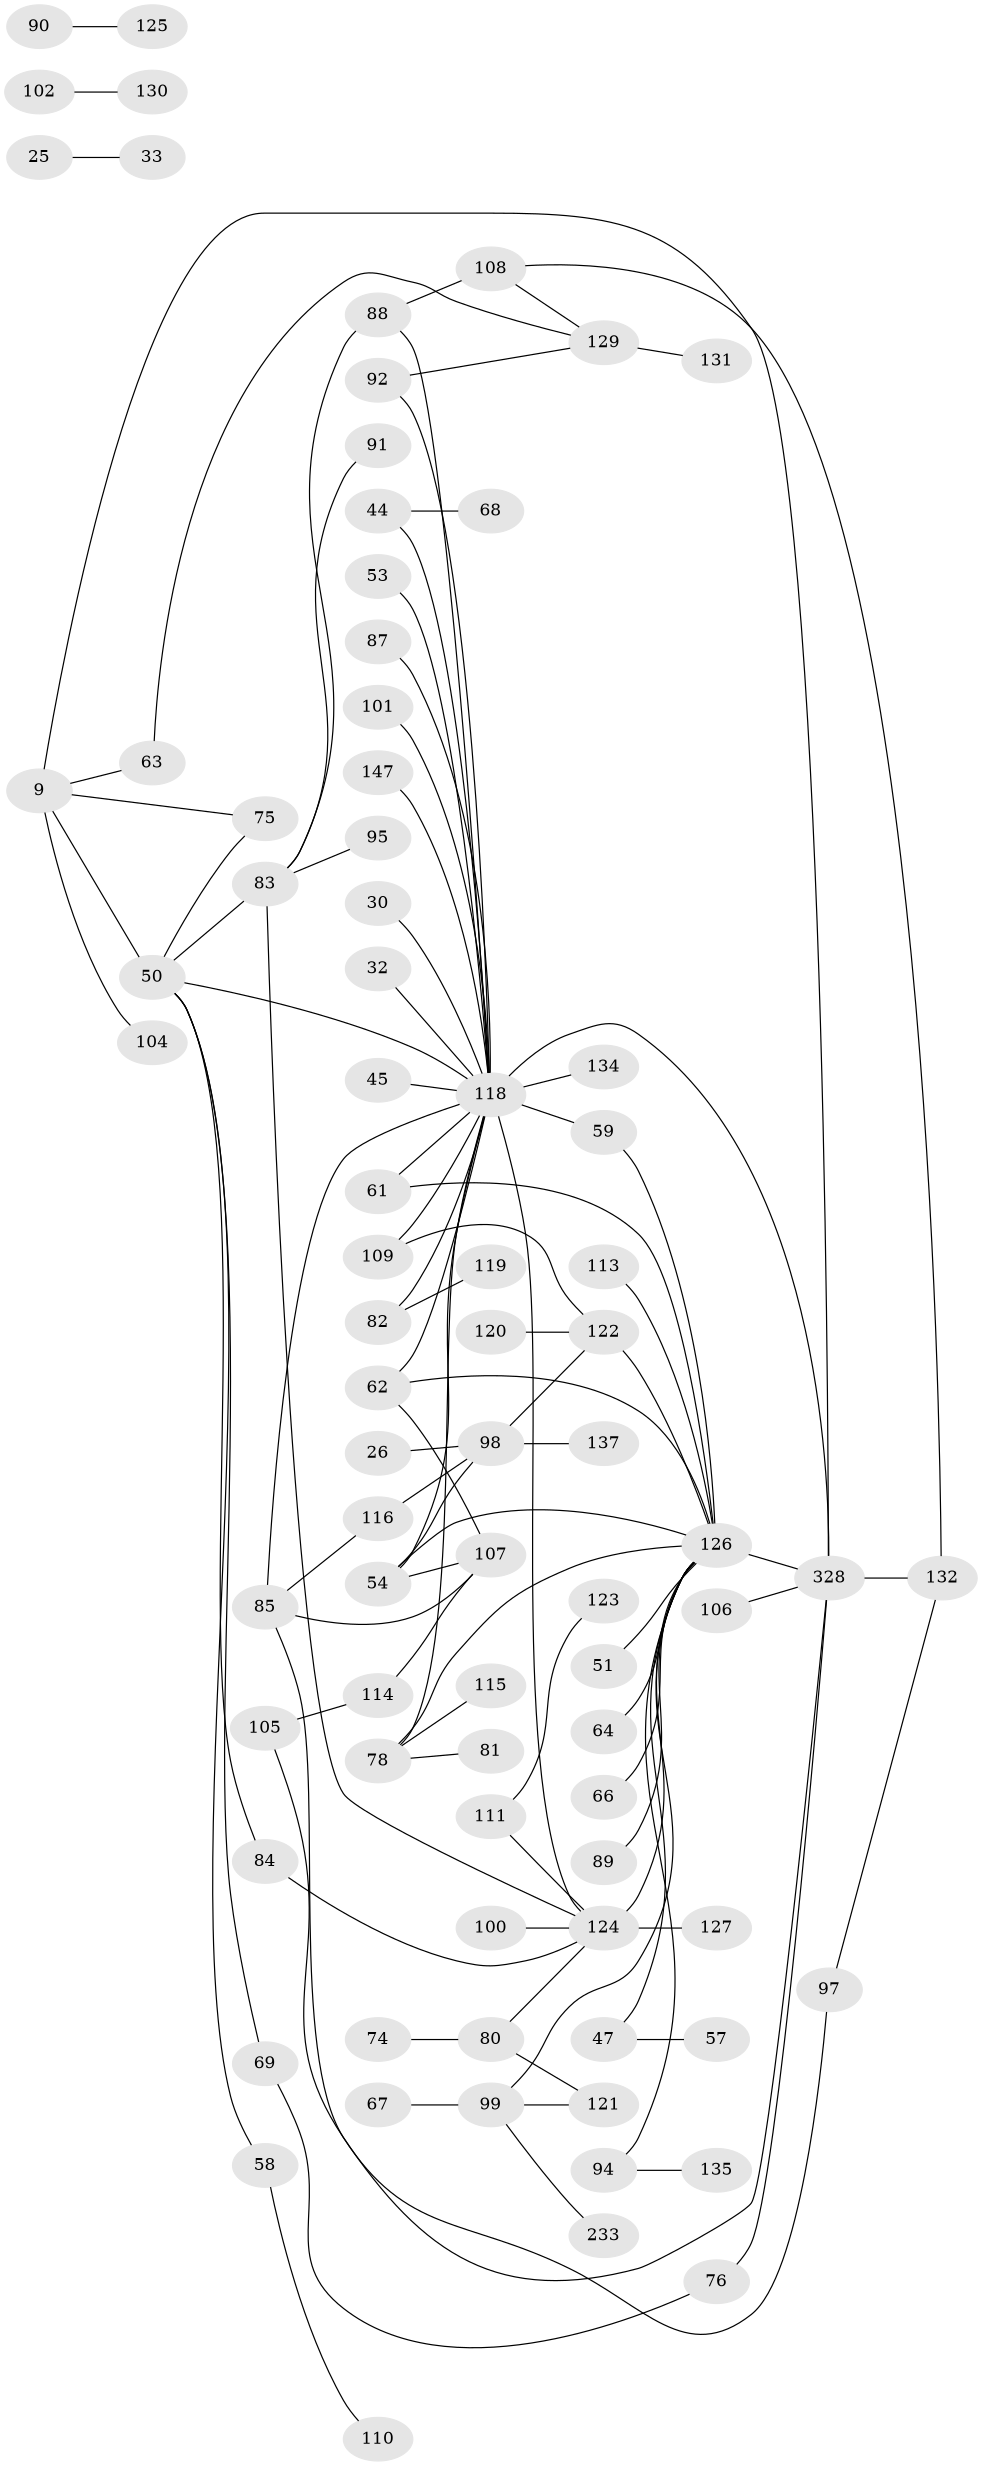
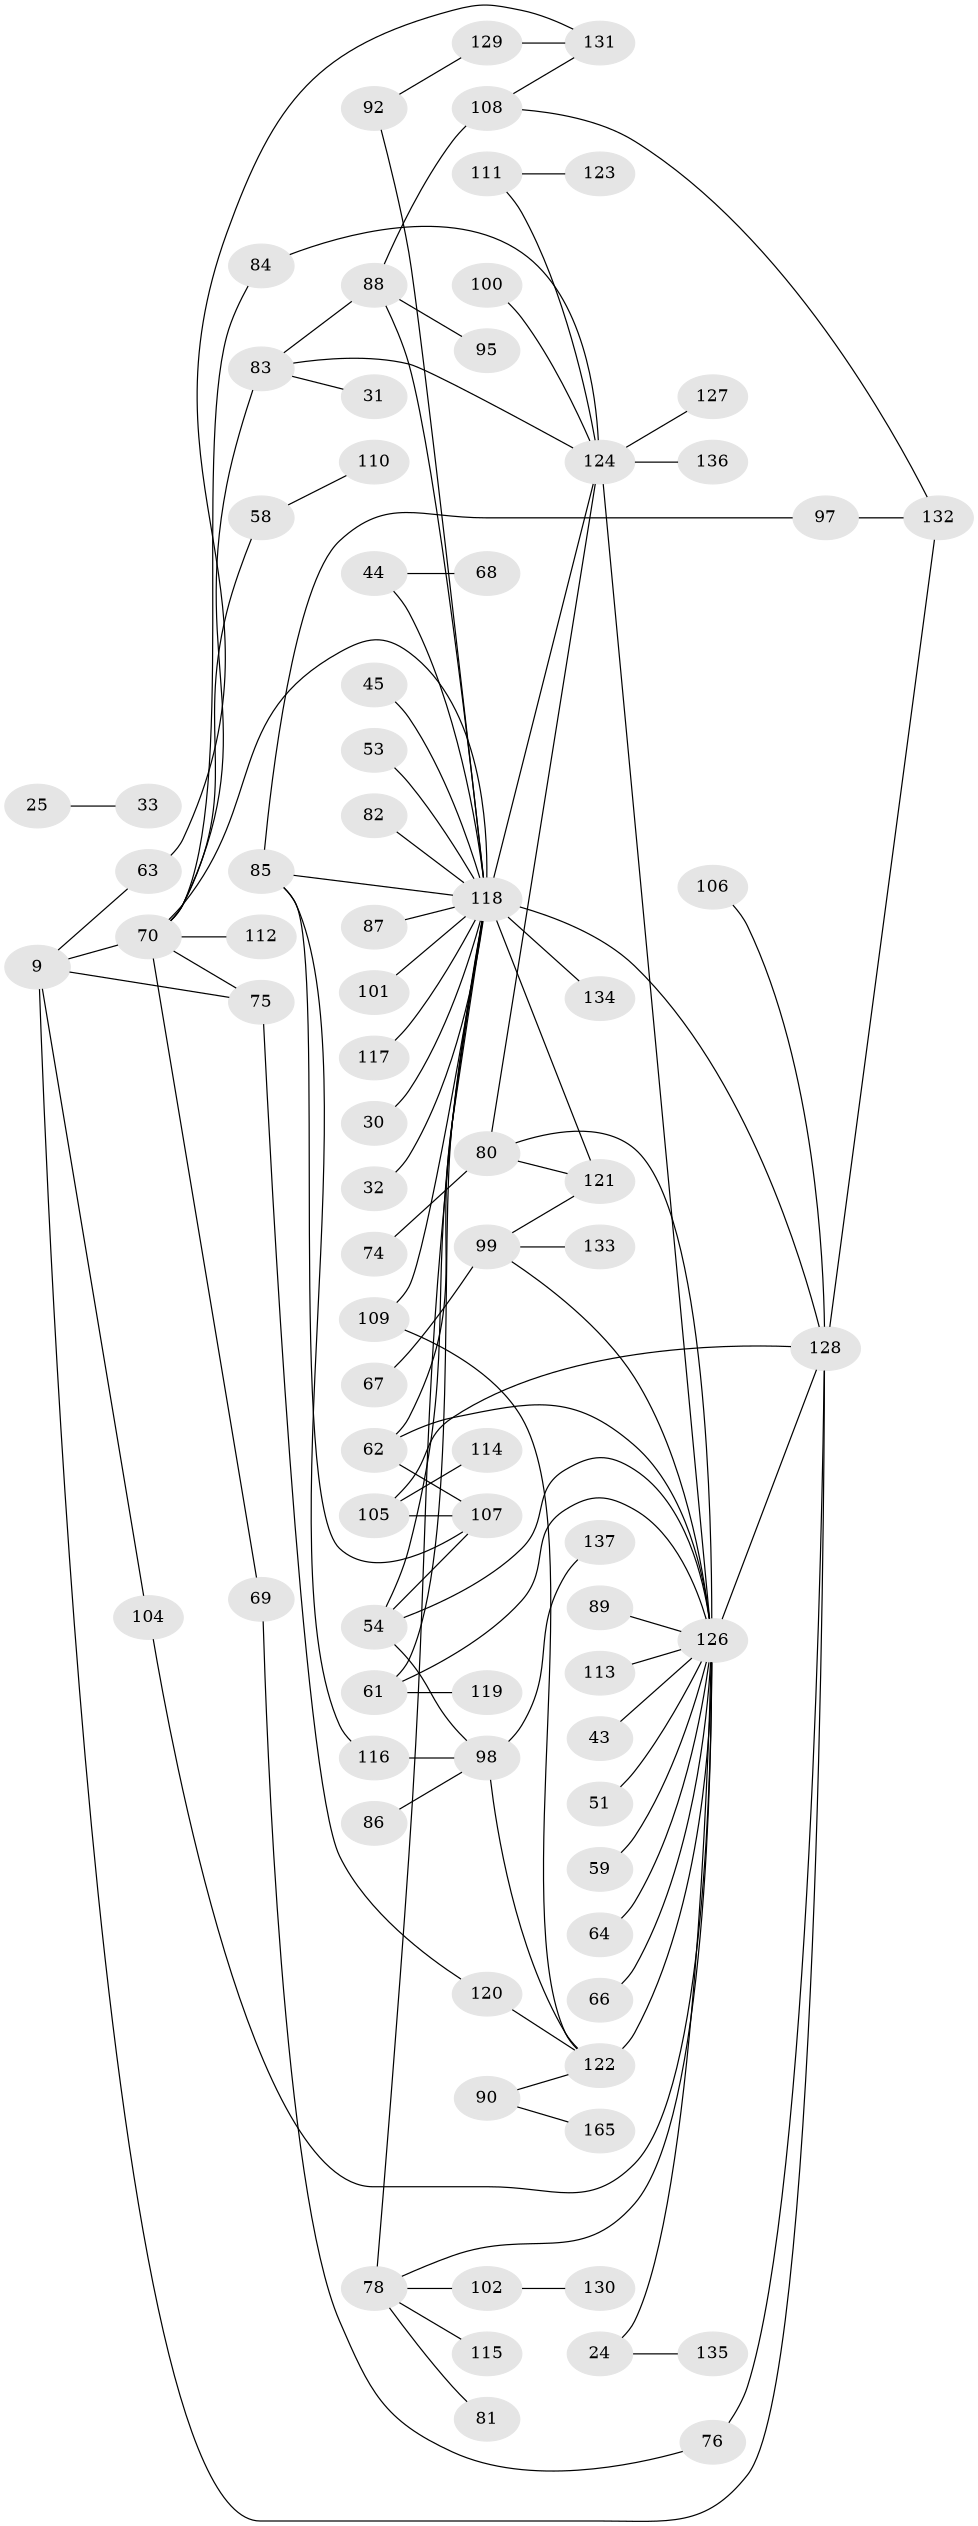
(152, 27) -> (600, 2131)
(547, 306) -> (544, 76)
(252, 382) -> (204, 319)
(378, 446) -> (374, 397)
none -> (713, 462)
(378, 773) -> (374, 1058)
(322, 861) -> (431, 318)
none -> (261, 937)
(152, 977) -> (148, 937)
(548, 1114) -> (544, 1041)
(428, 1298) -> (440, 1693)
none -> (693, 1316)
(378, 1453) -> (374, 1823)
none -> (296, 1529)
(830, 1578) -> (826, 1349)
(428, 1636) -> (431, 1516)
(604, 2040) -> (600, 1739)
(717, 2040) -> none
none -> (543, 2082)
(604, 2170) -> (600, 2354)
none -> (460, 2187)
(604, 2236) -> (600, 1247)
none -> (430, 2289)
